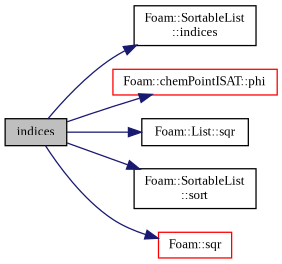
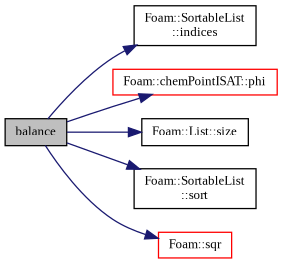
(36, 132) -> (36, 132)
(195, 132) -> (195, 132)
